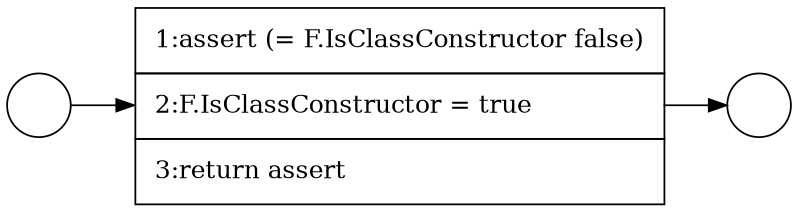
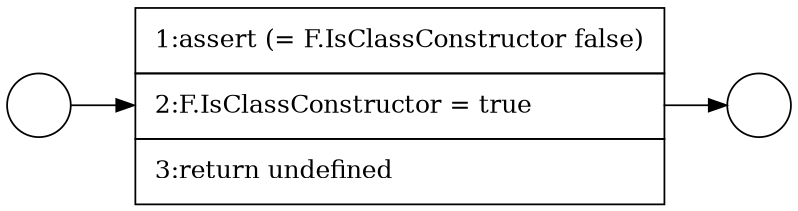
(251, 171) -> (274, 171)
